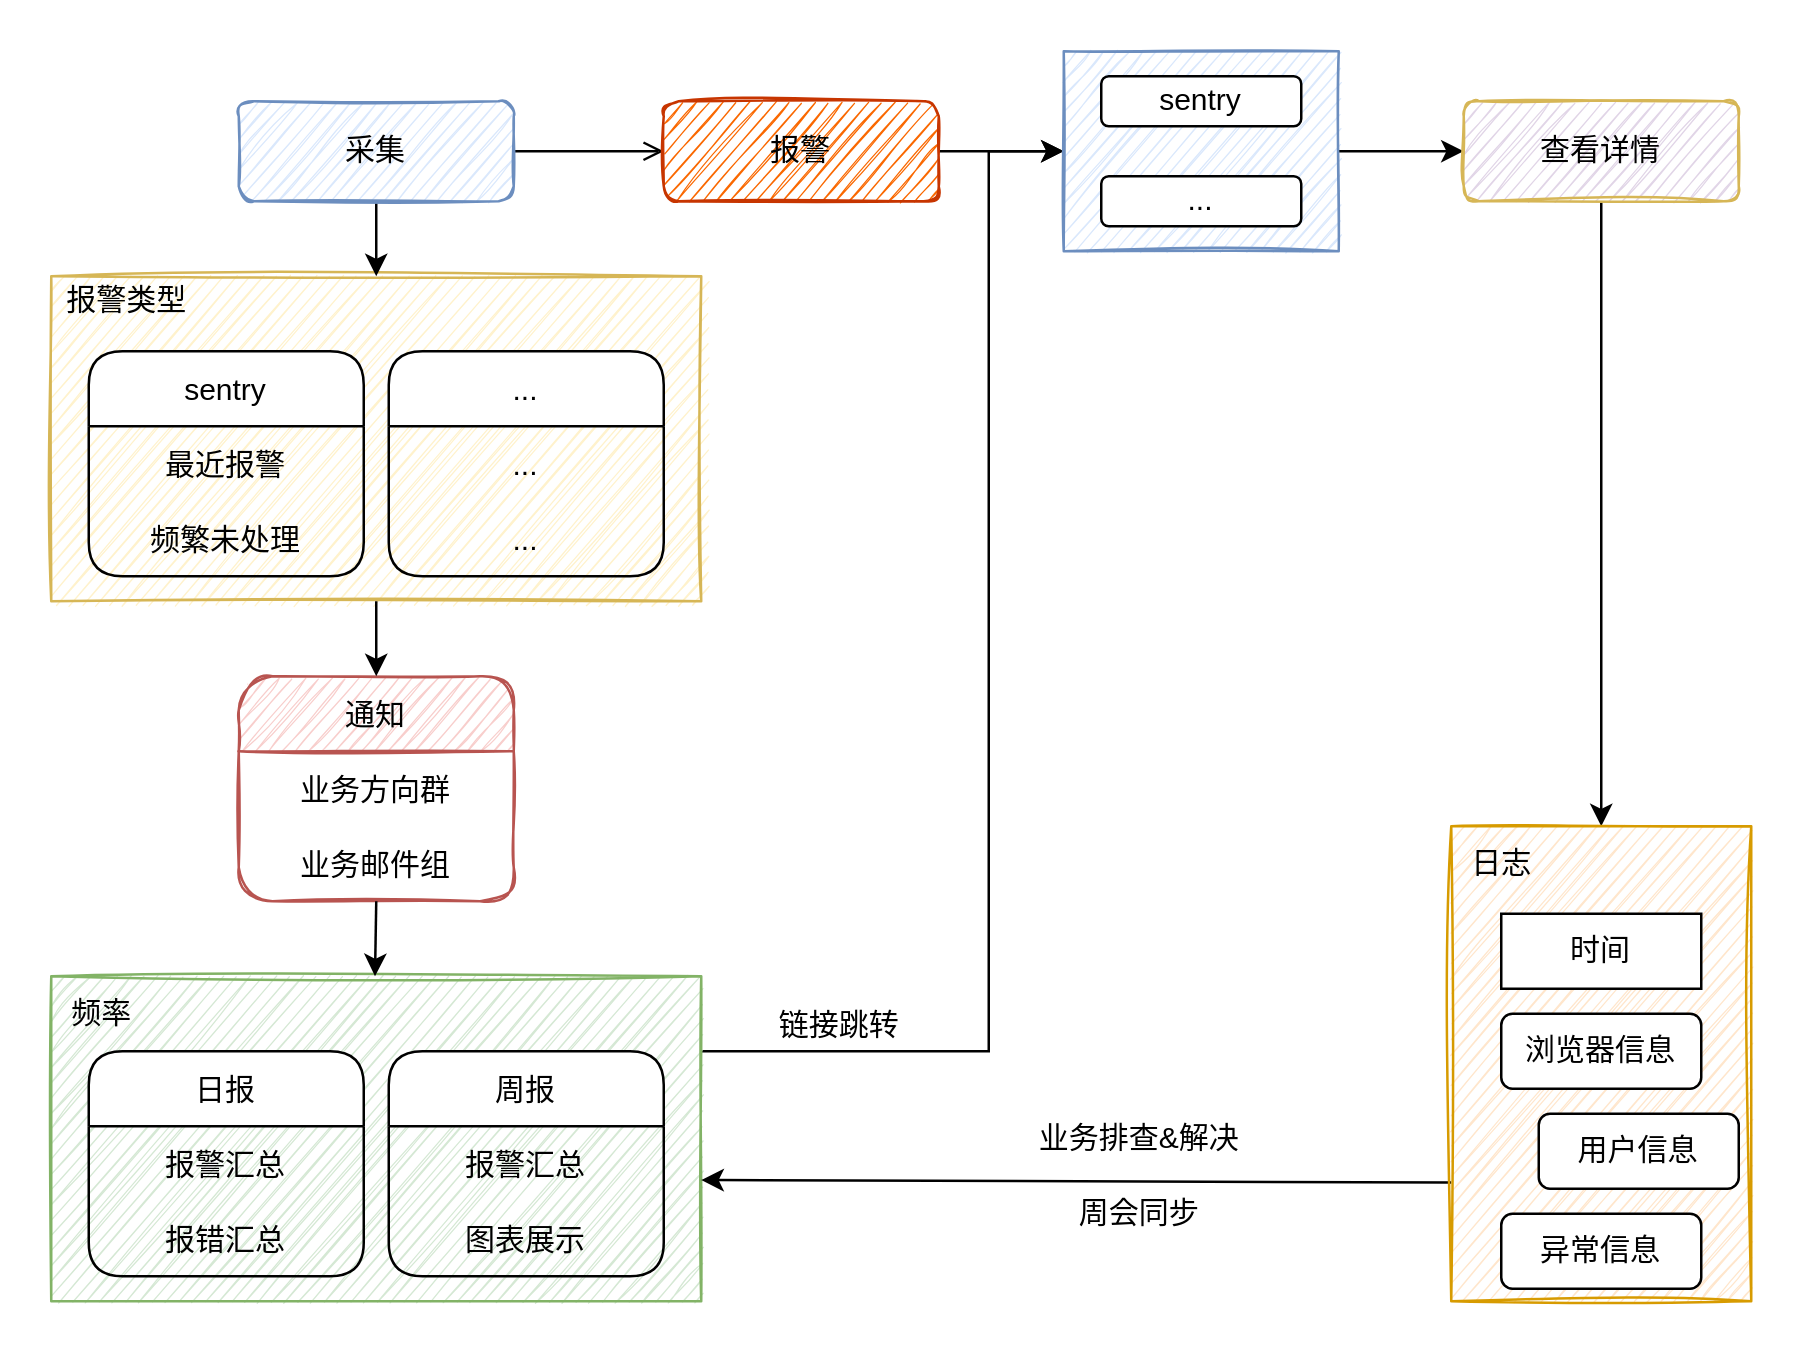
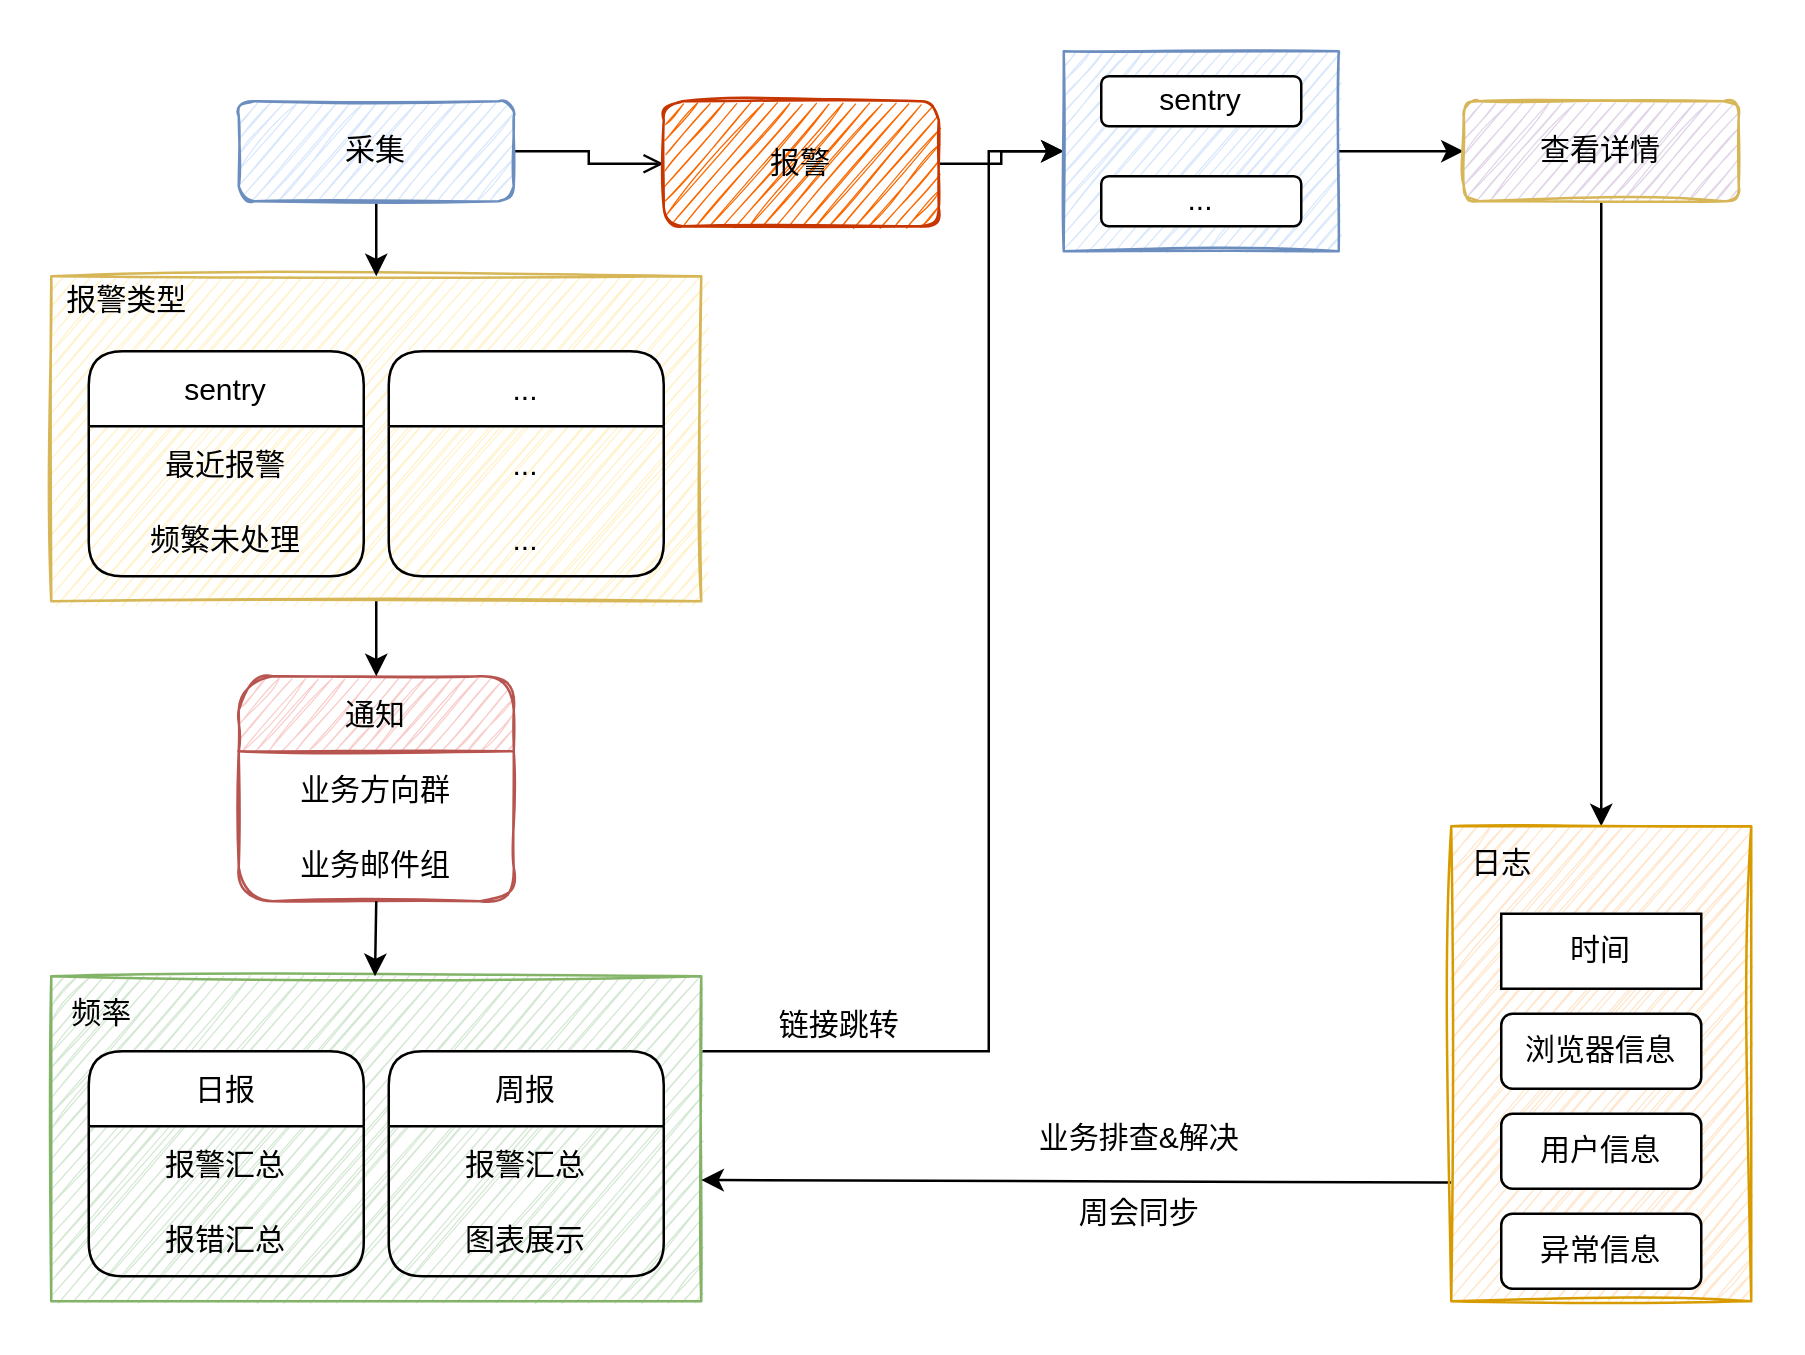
(801, 151) -> (801, 164)
(1639, 1151) -> (1601, 1151)
